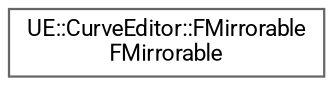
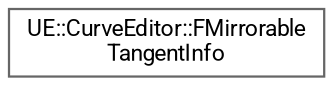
(167, 43) -> (167, 43)
